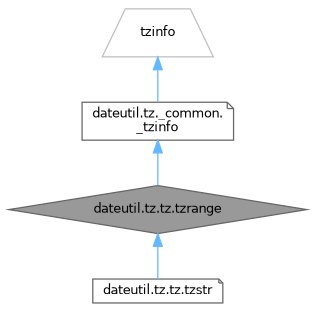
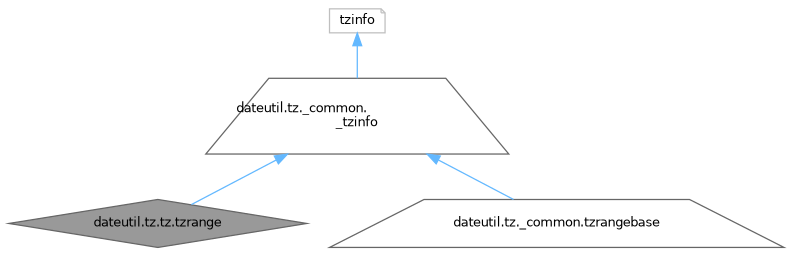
(158, 33) -> (357, 21)
(158, 121) -> (357, 116)
none -> (557, 223)
(158, 291) -> none
